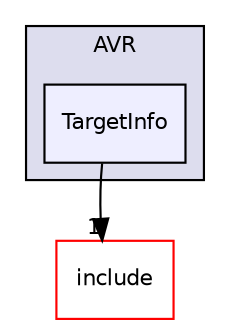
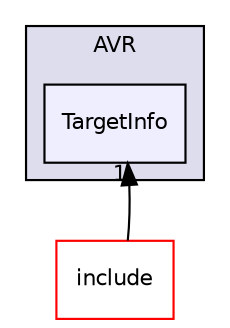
(100, 194) -> (129, 213)
